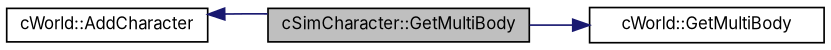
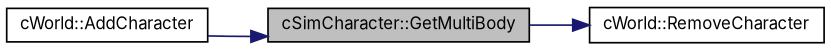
(246, 14) -> (229, 36)
(707, 25) -> (707, 25)
